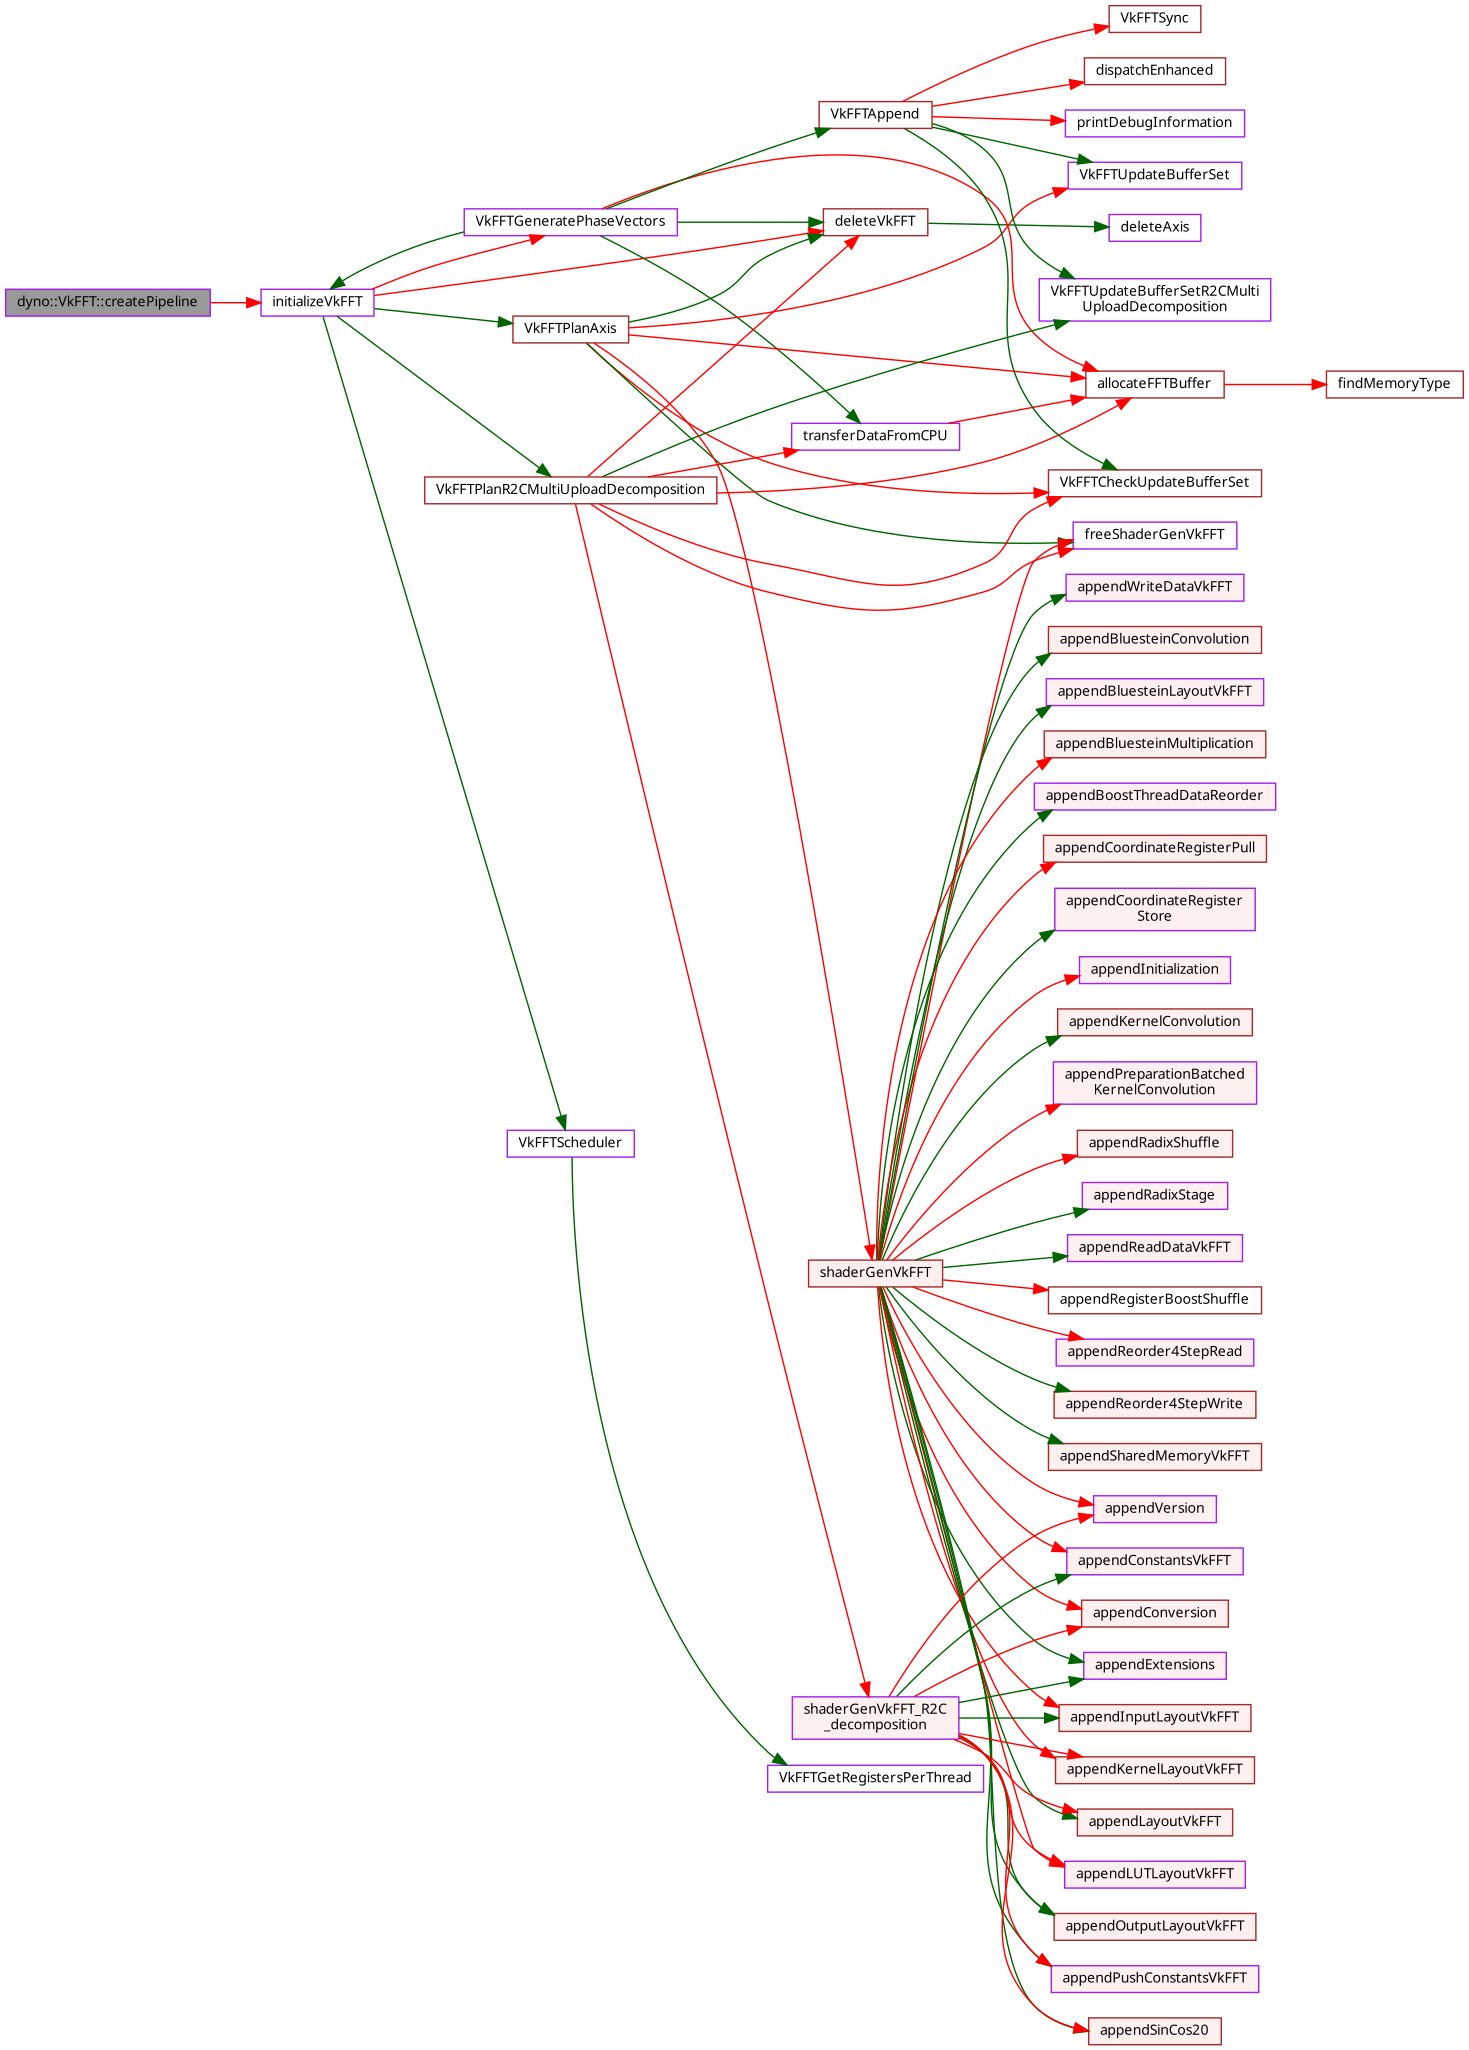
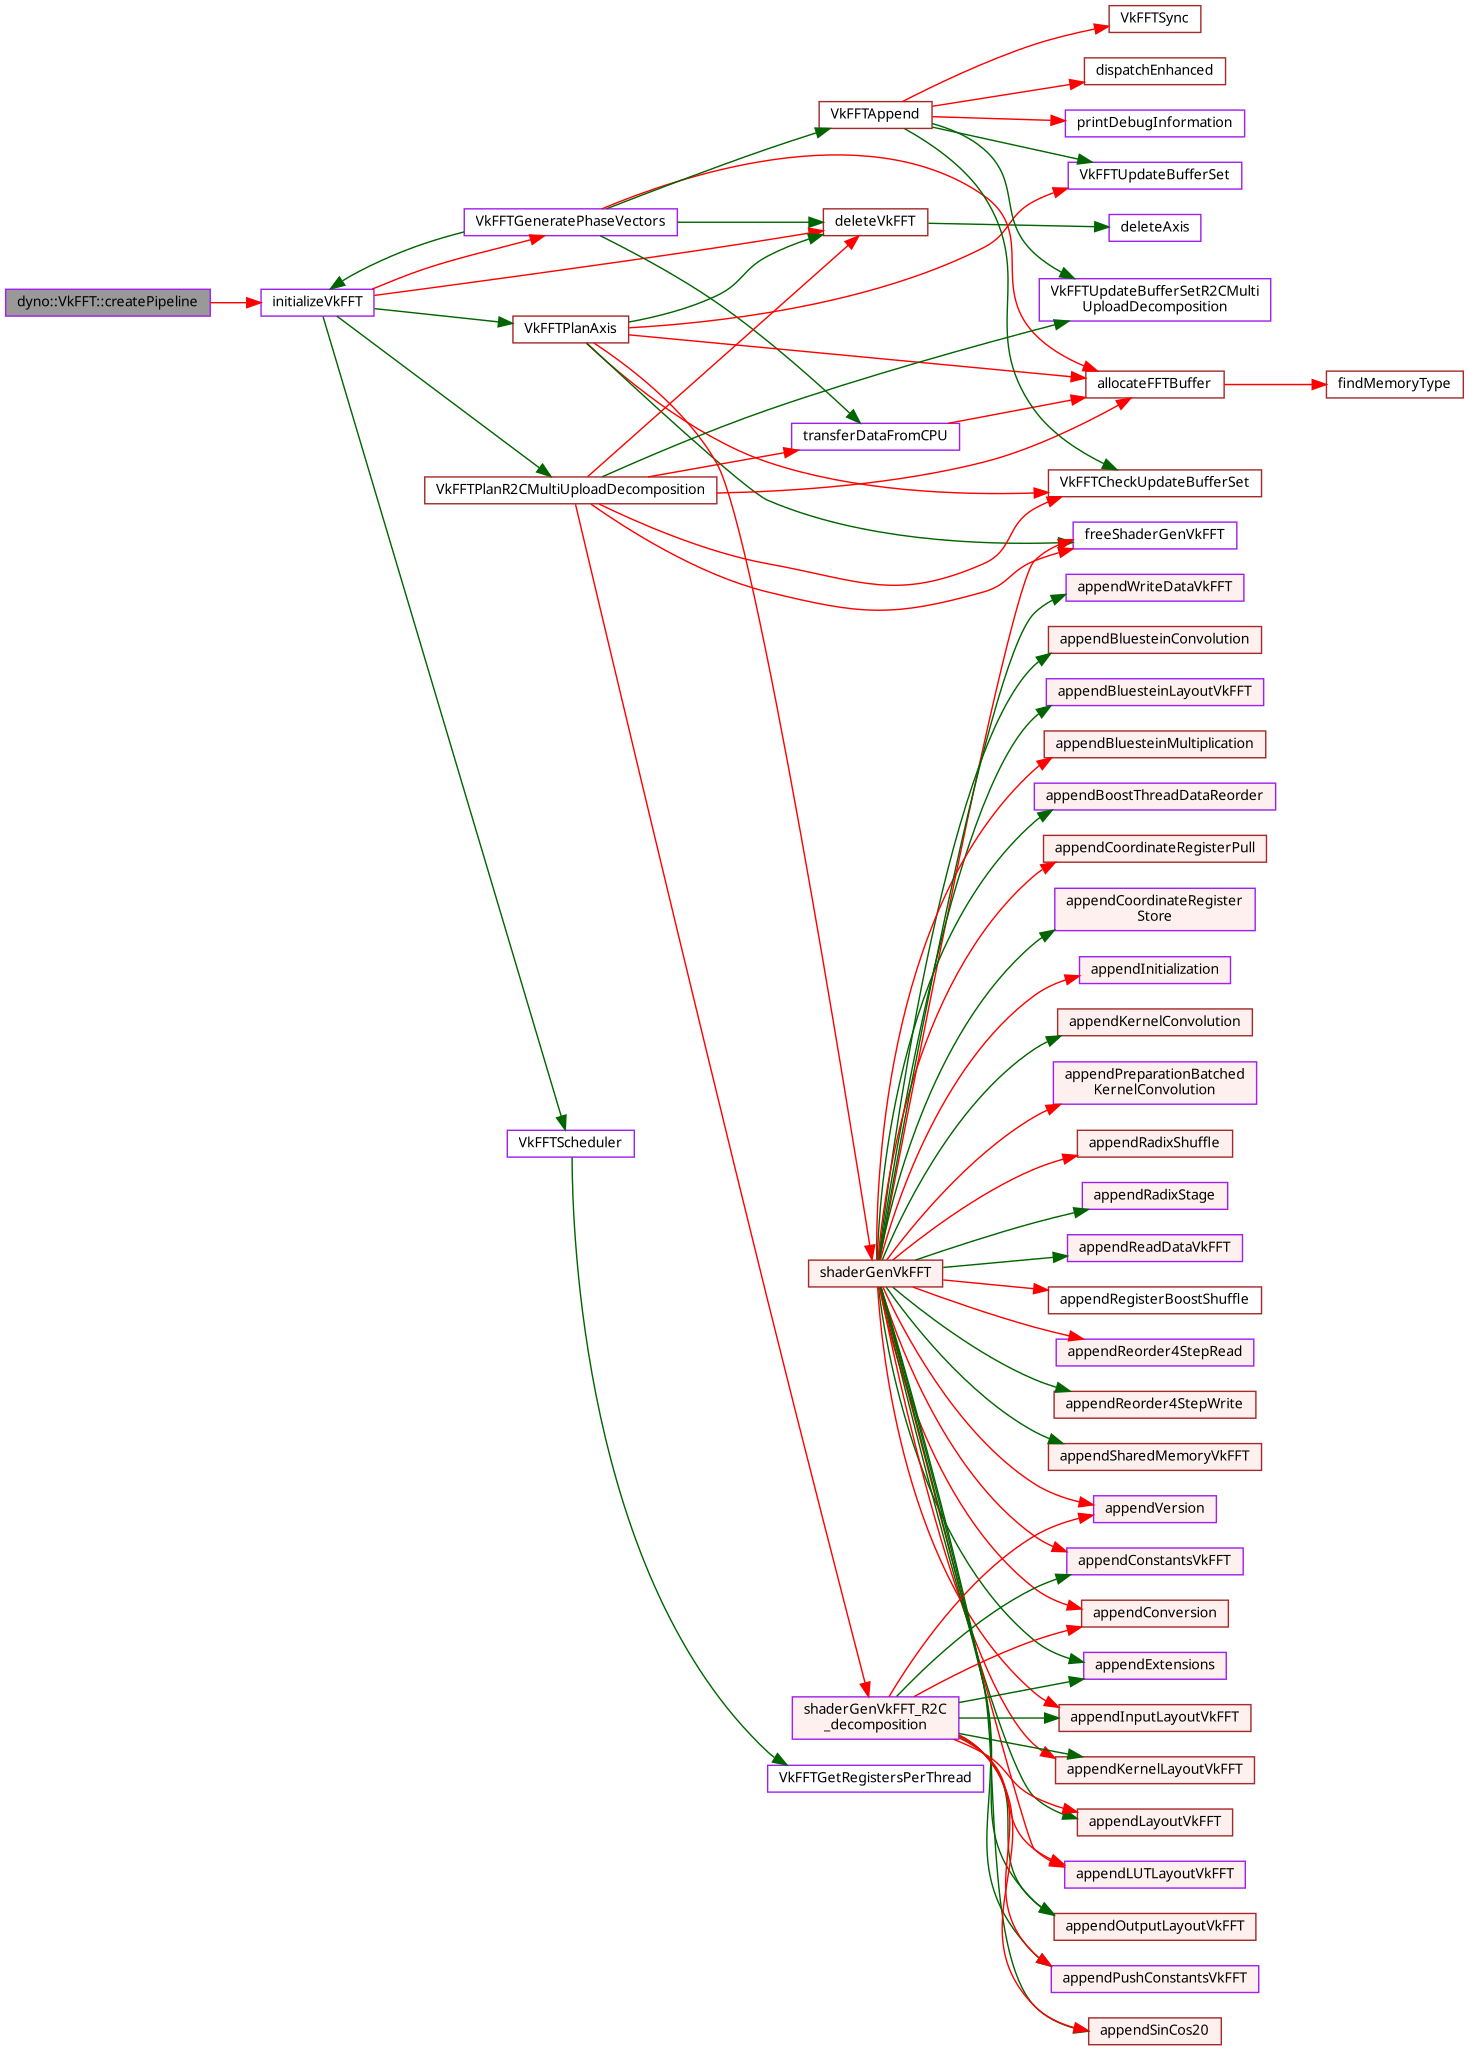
(1019, 1745) -> (1019, 1745)
